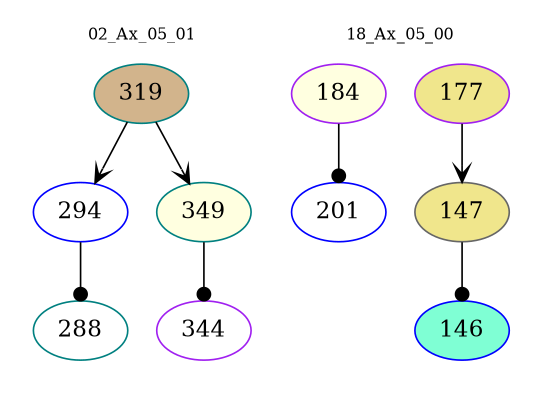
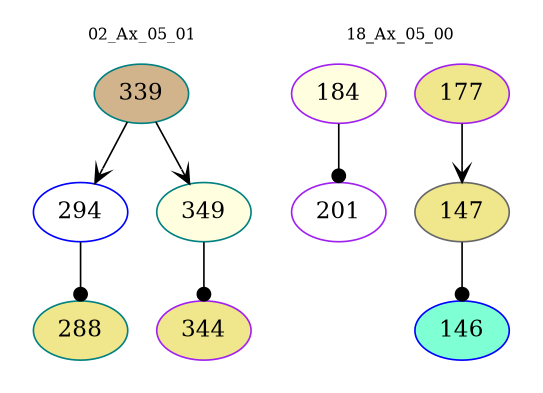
(141, 94) -> (141, 94)
(339, 212) -> (339, 212)
(81, 331) -> (81, 331)
(204, 331) -> (204, 331)
